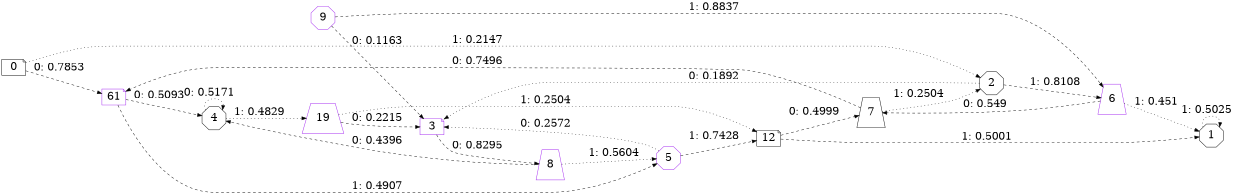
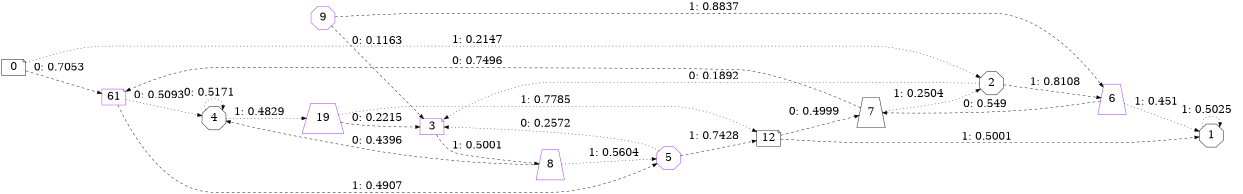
(64, 68) -> (64, 68)
(550, 101) -> (550, 101)
(162, 107) -> (162, 107)
(482, 146) -> (482, 146)
